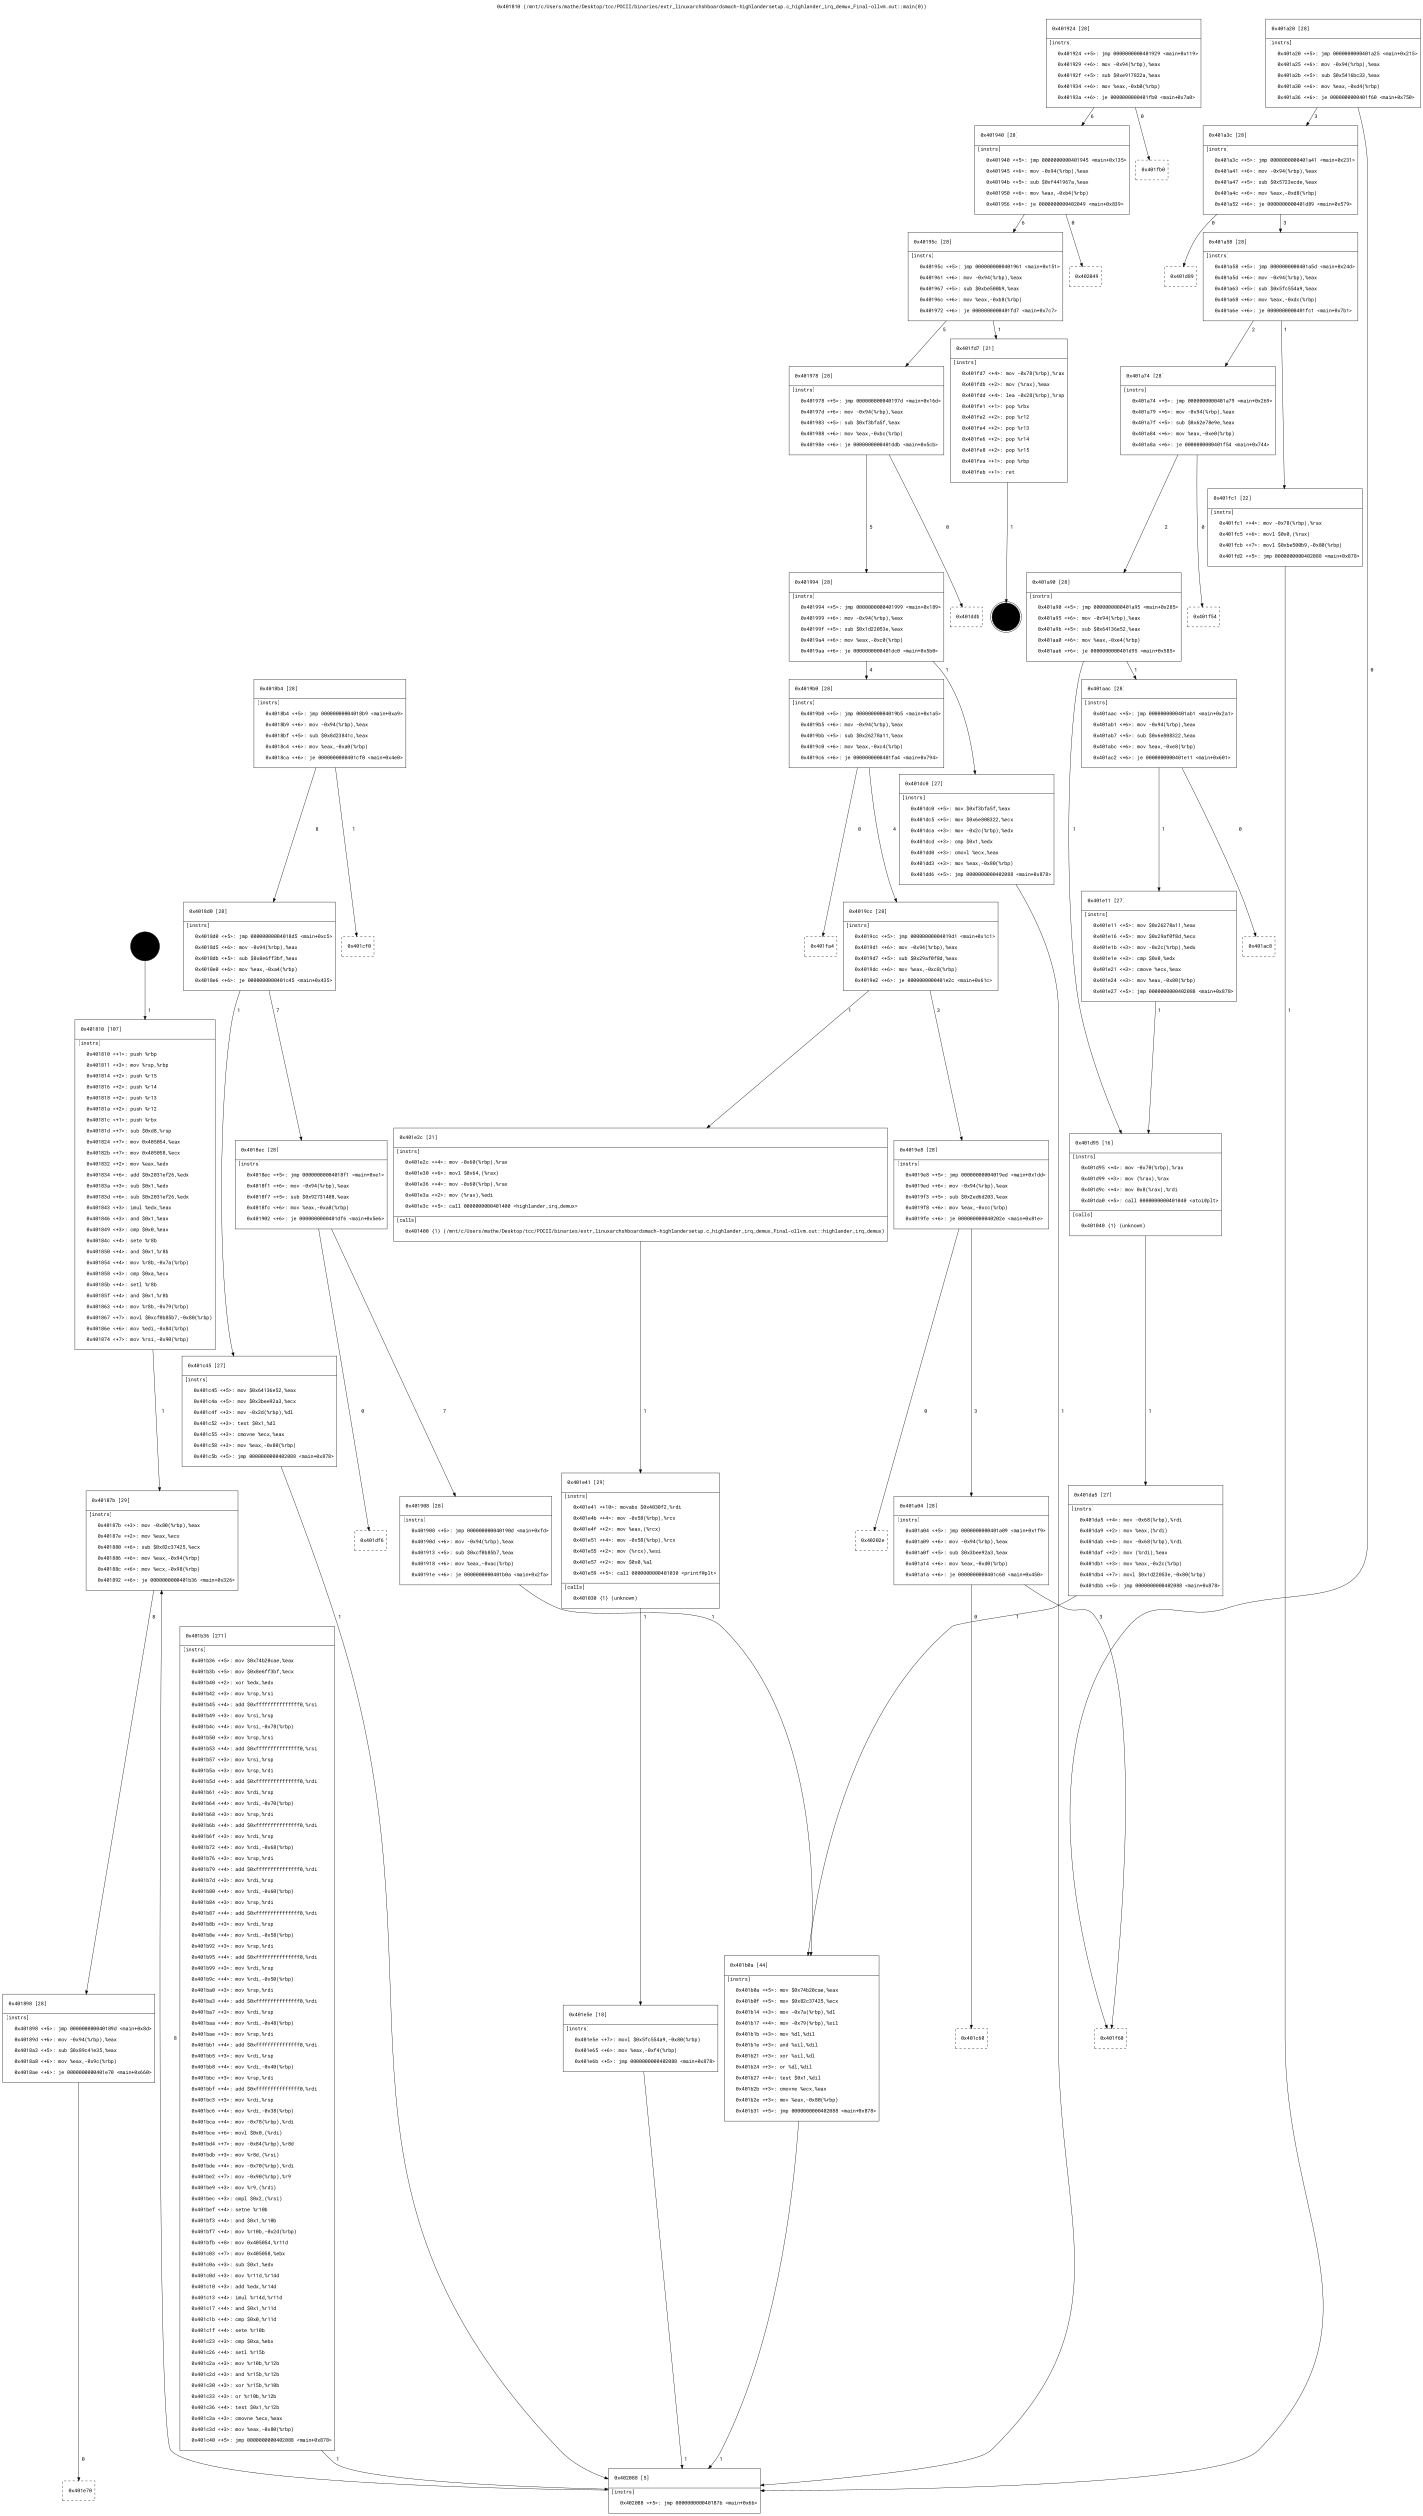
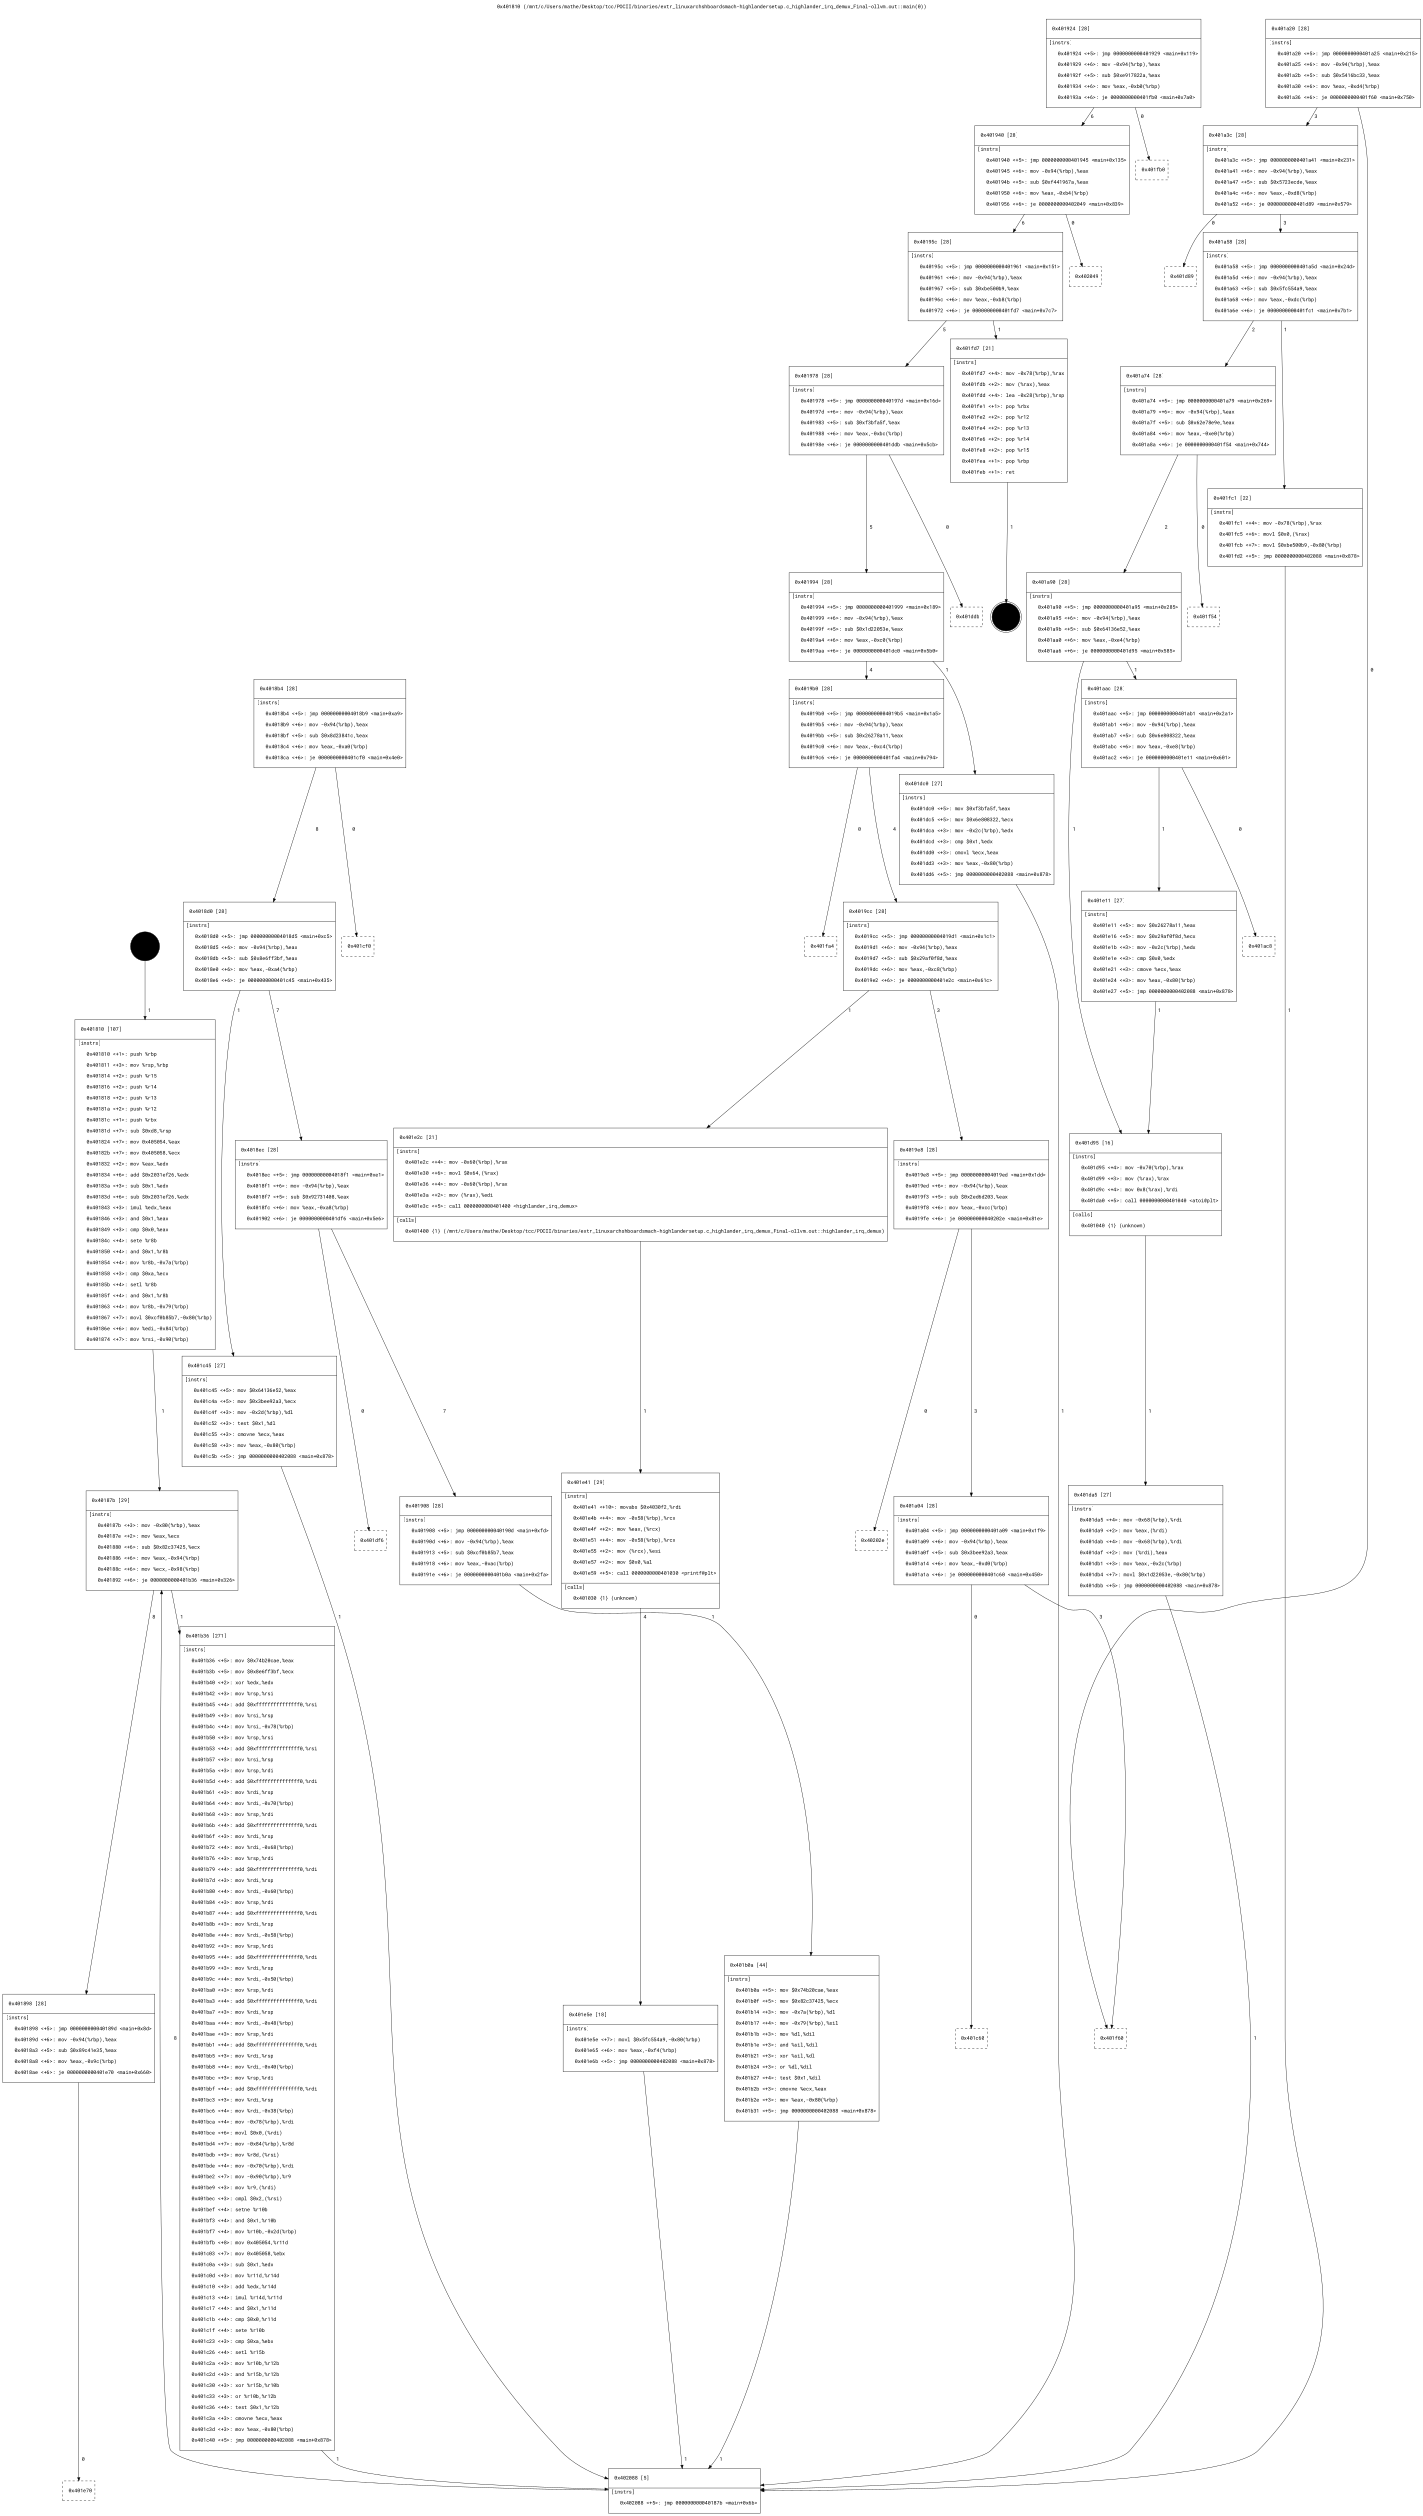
(352, 829) -> (352, 829)
none -> (175, 1610)
(644, 1617) -> (644, 1617)
(880, 1718) -> (1236, 2216)
